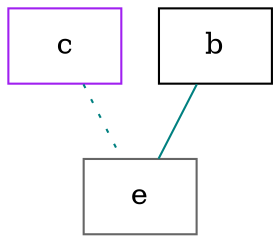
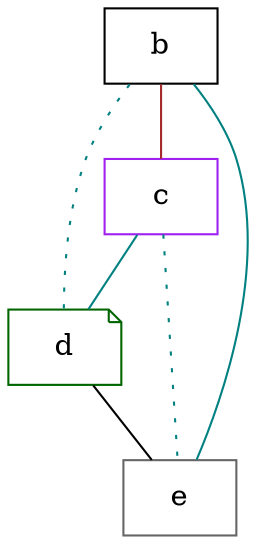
none -> (161, 122)
none -> (65, 347)
